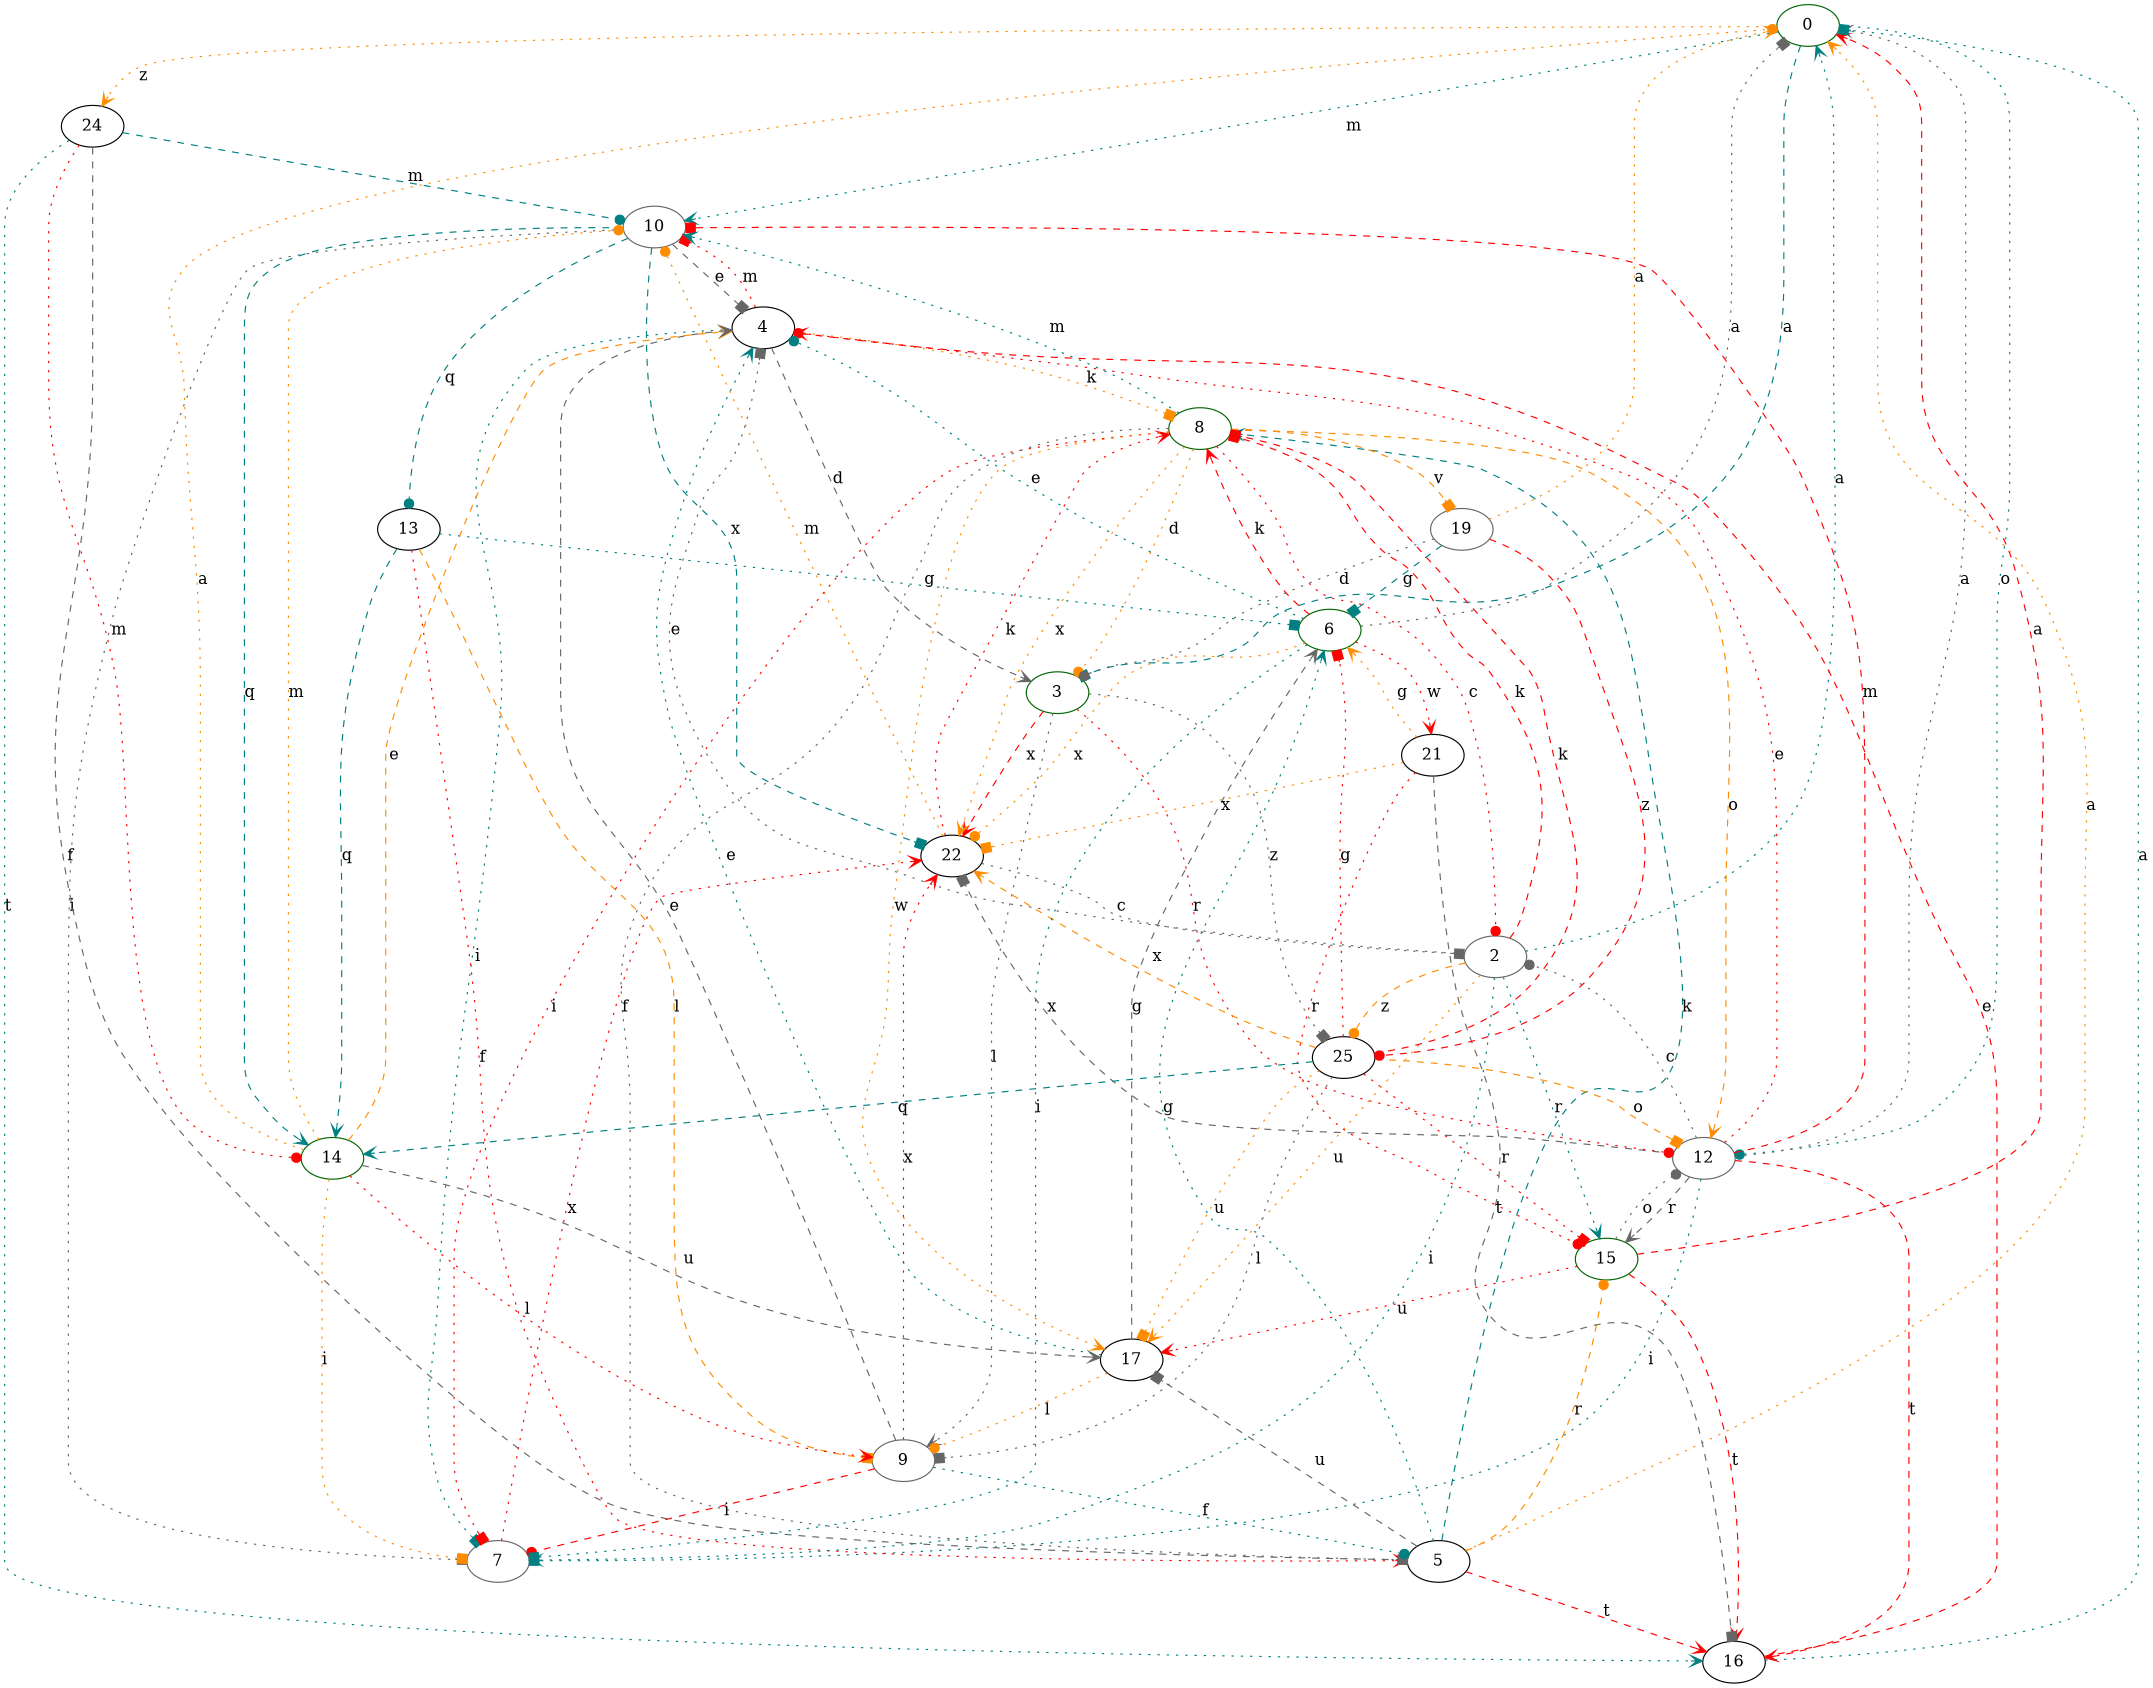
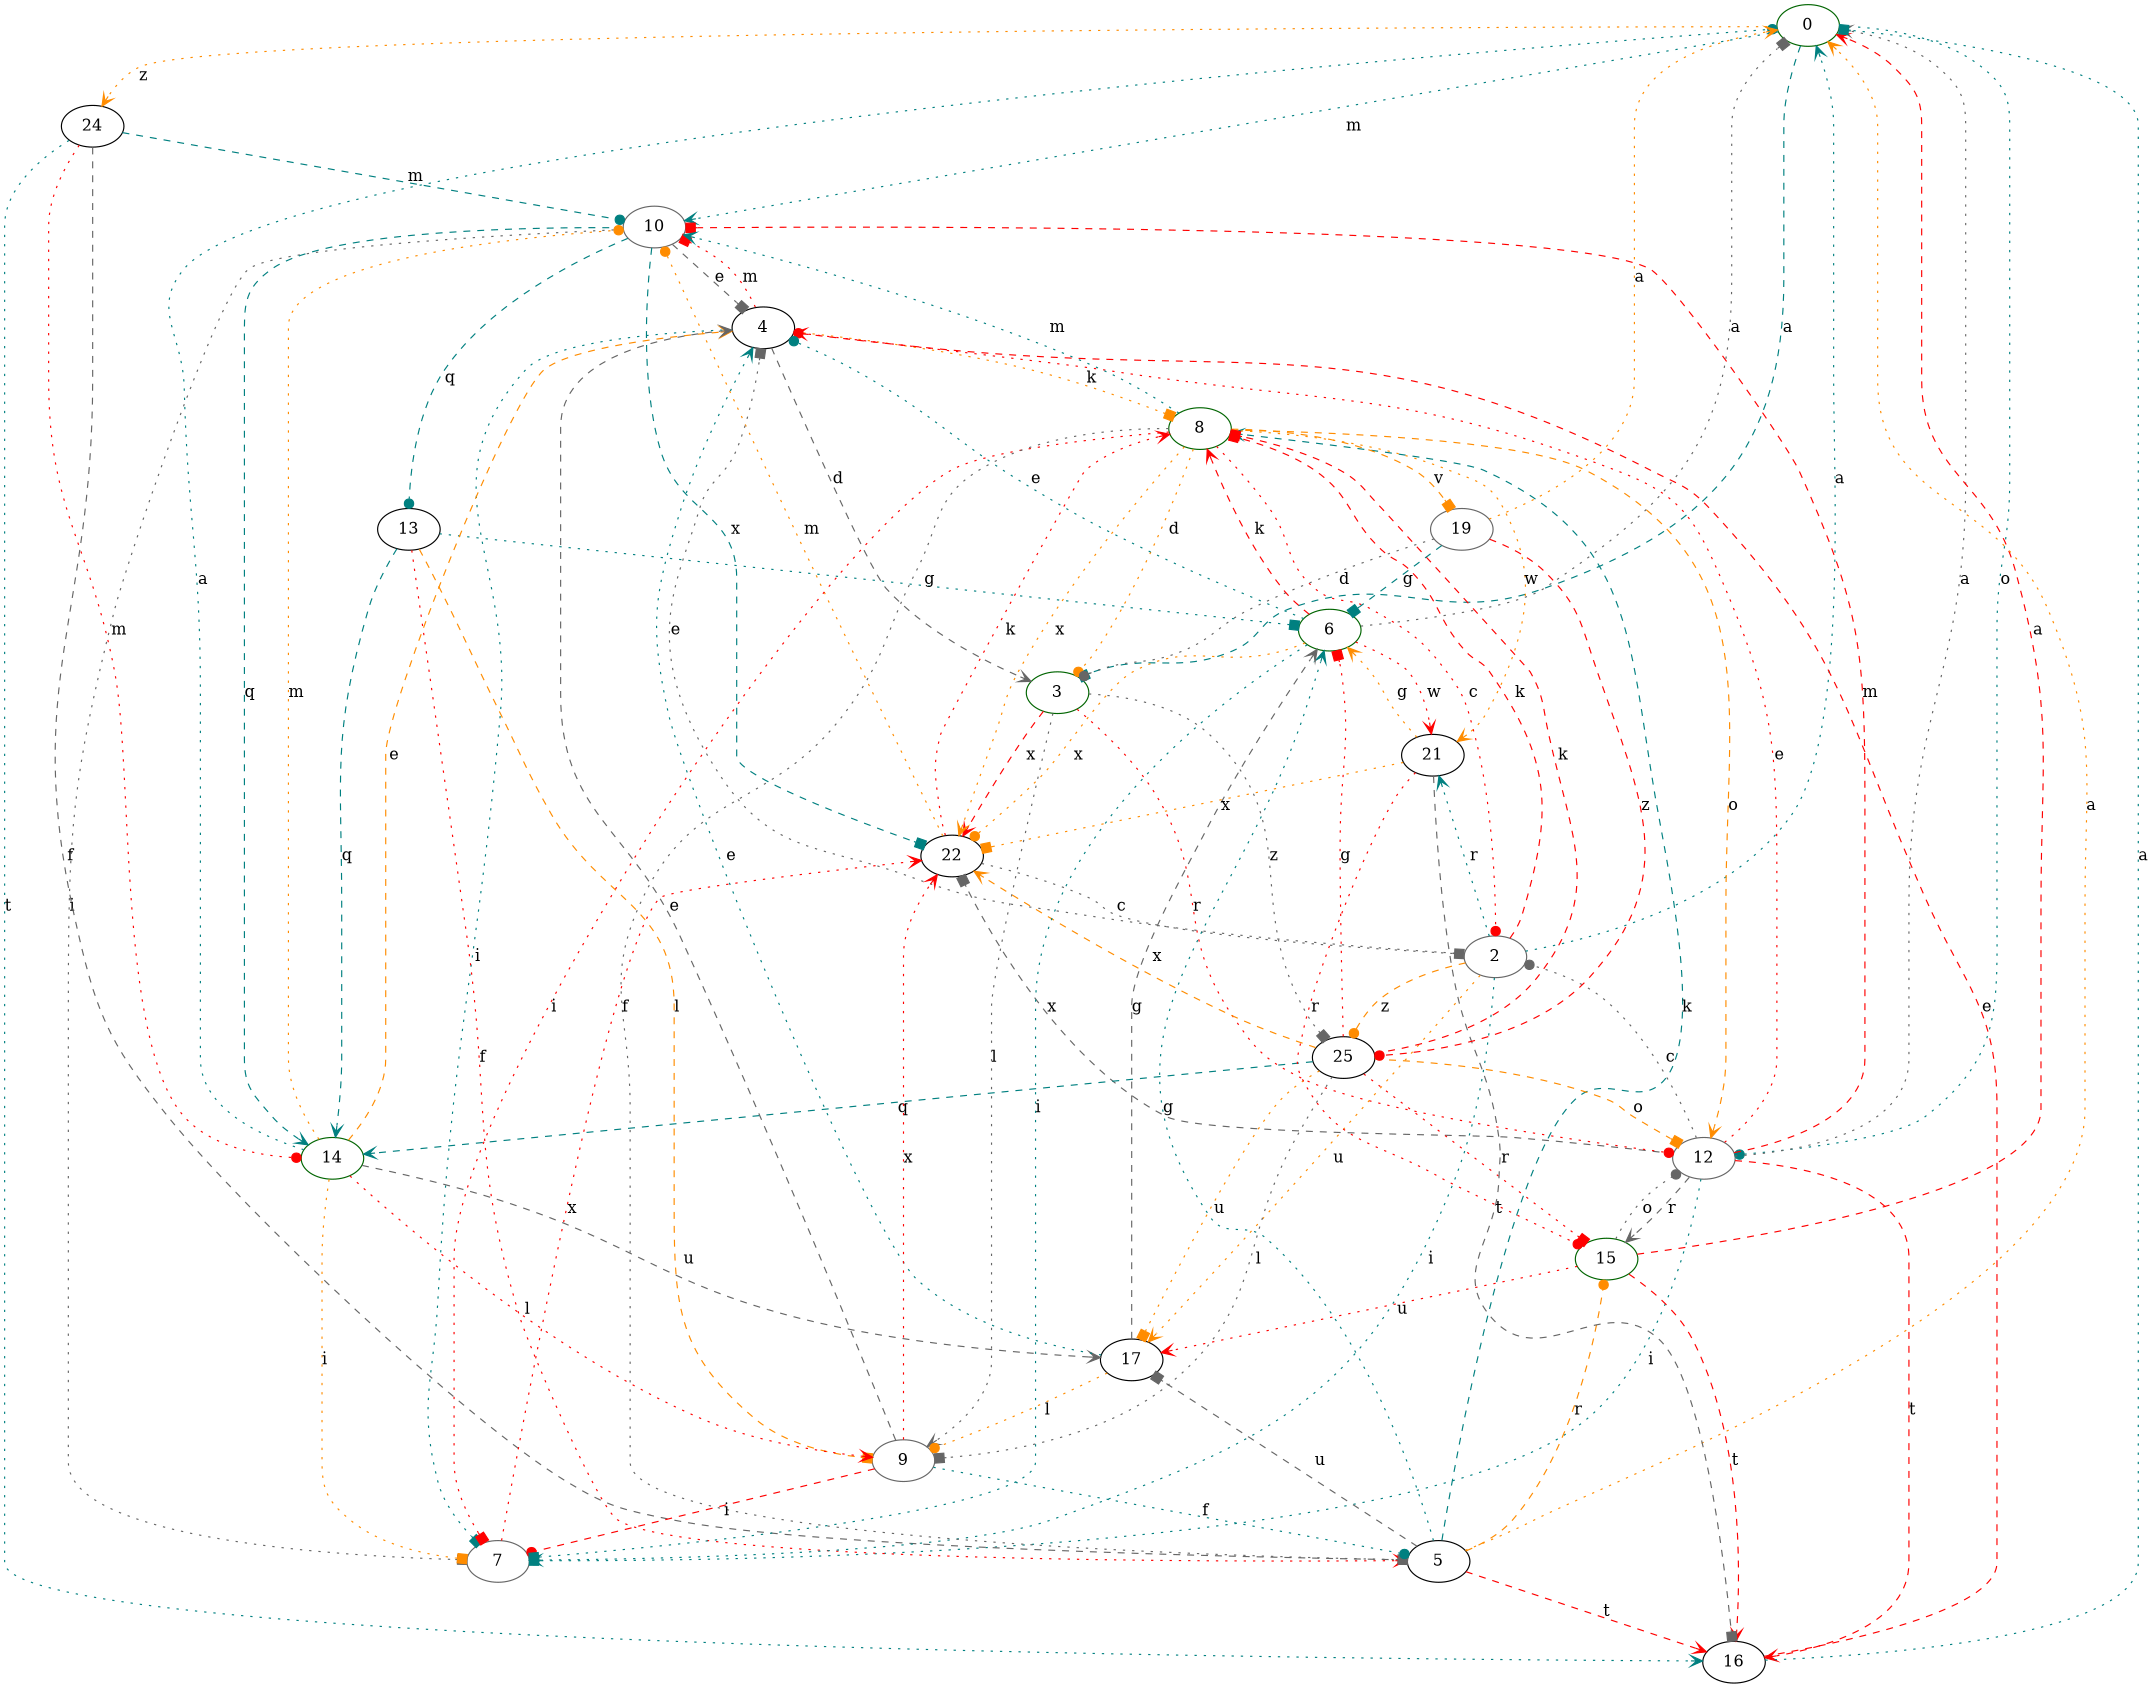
(500, 171) -> (500, 171)
(894, 899) -> (1490, 490)
(1550, 1102) -> (1466, 862)
